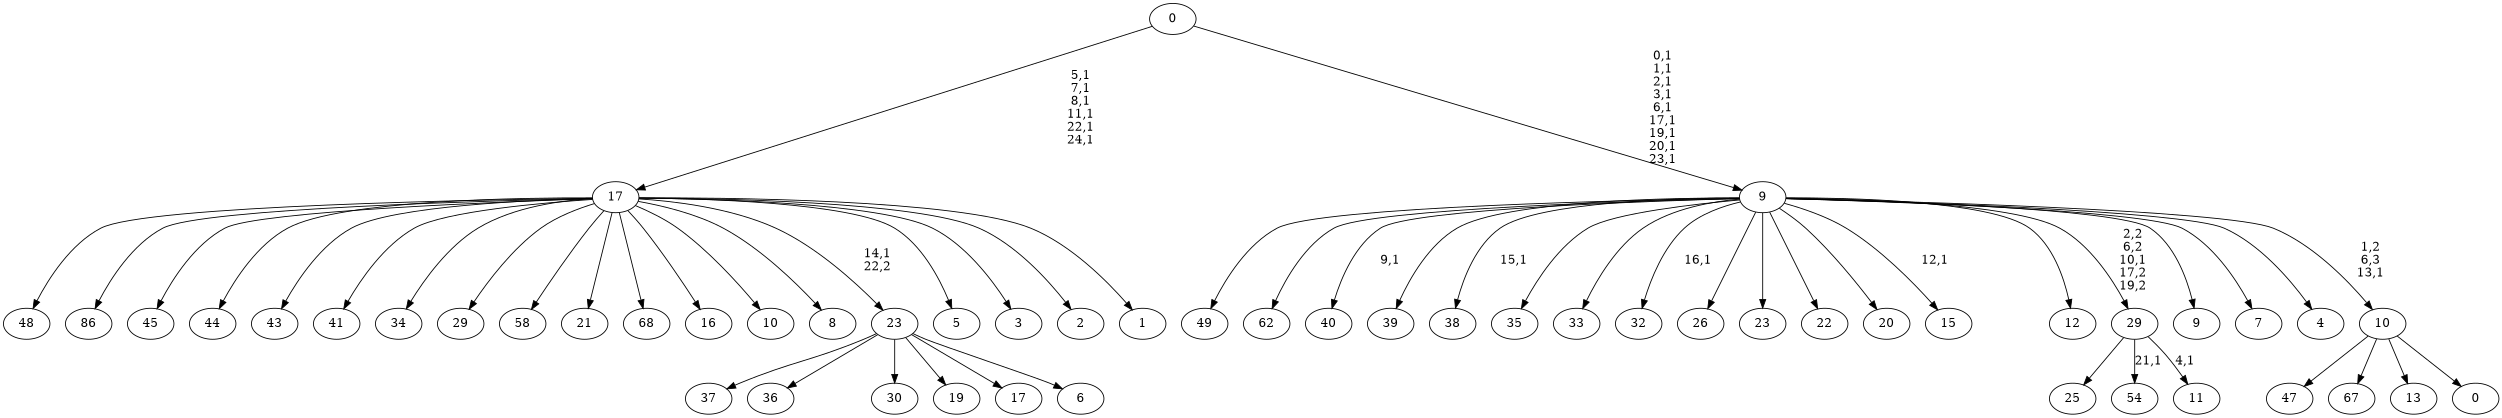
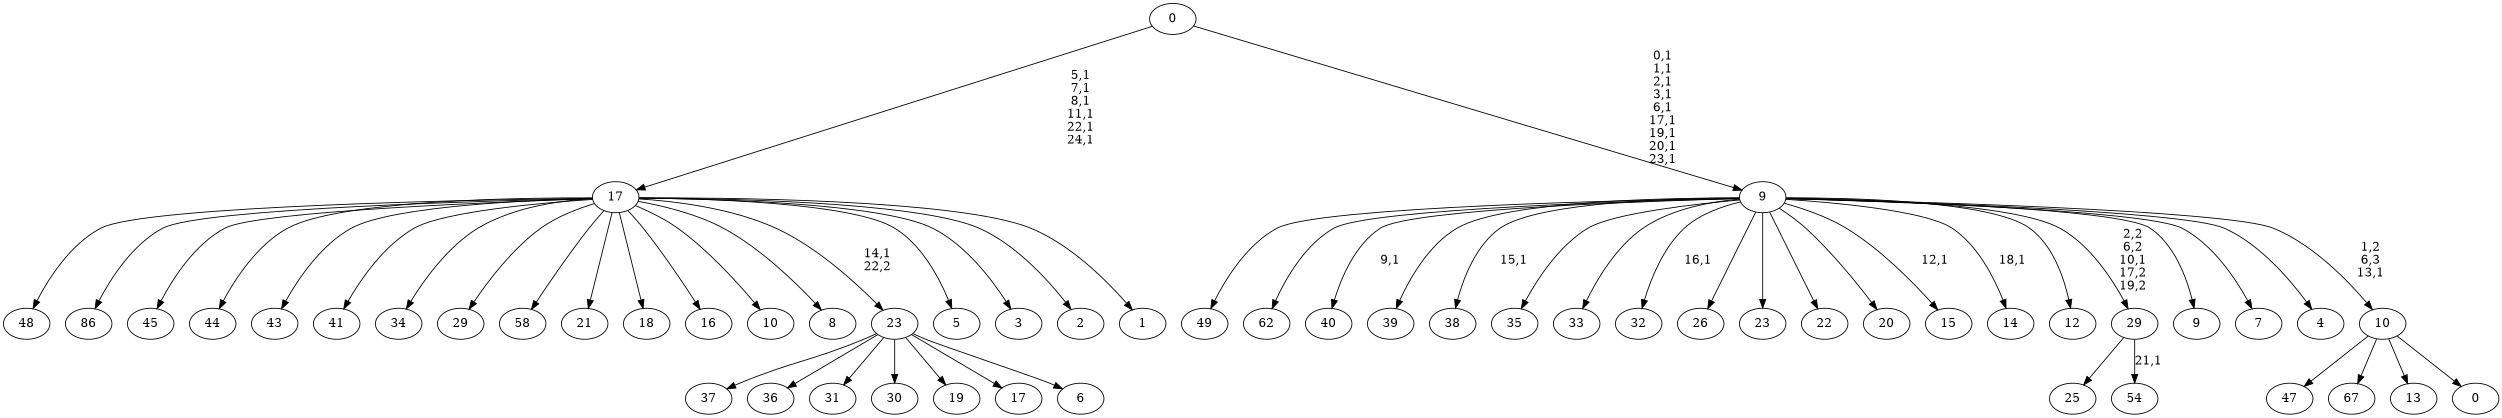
(647, 324) -> (647, 324)
none -> (2011, 324)
none -> (833, 399)
(2197, 399) -> none
